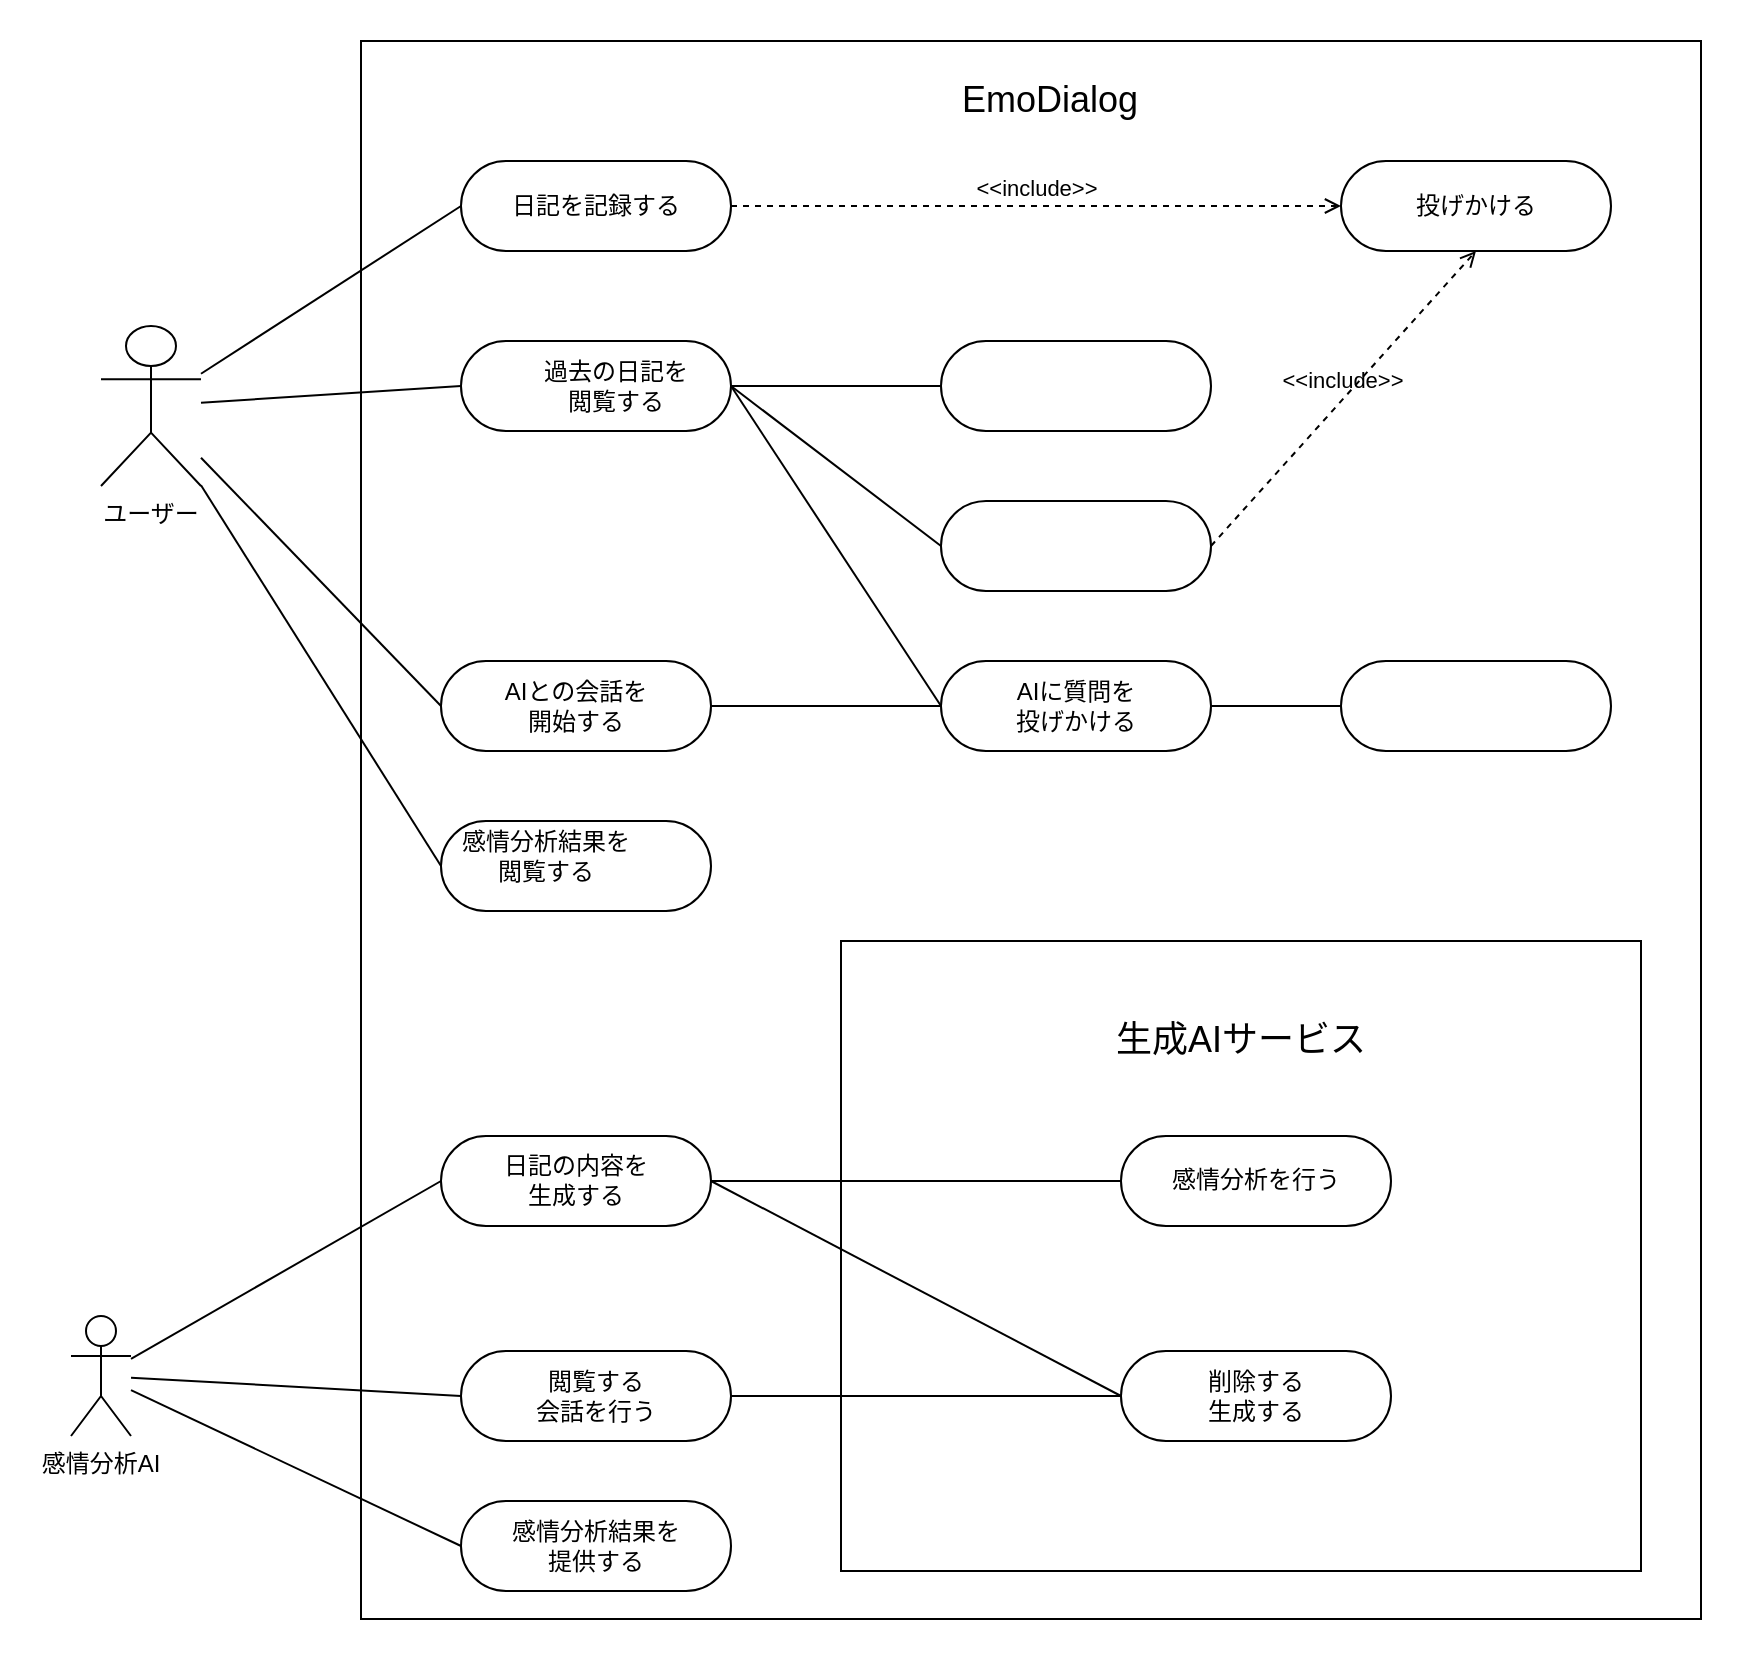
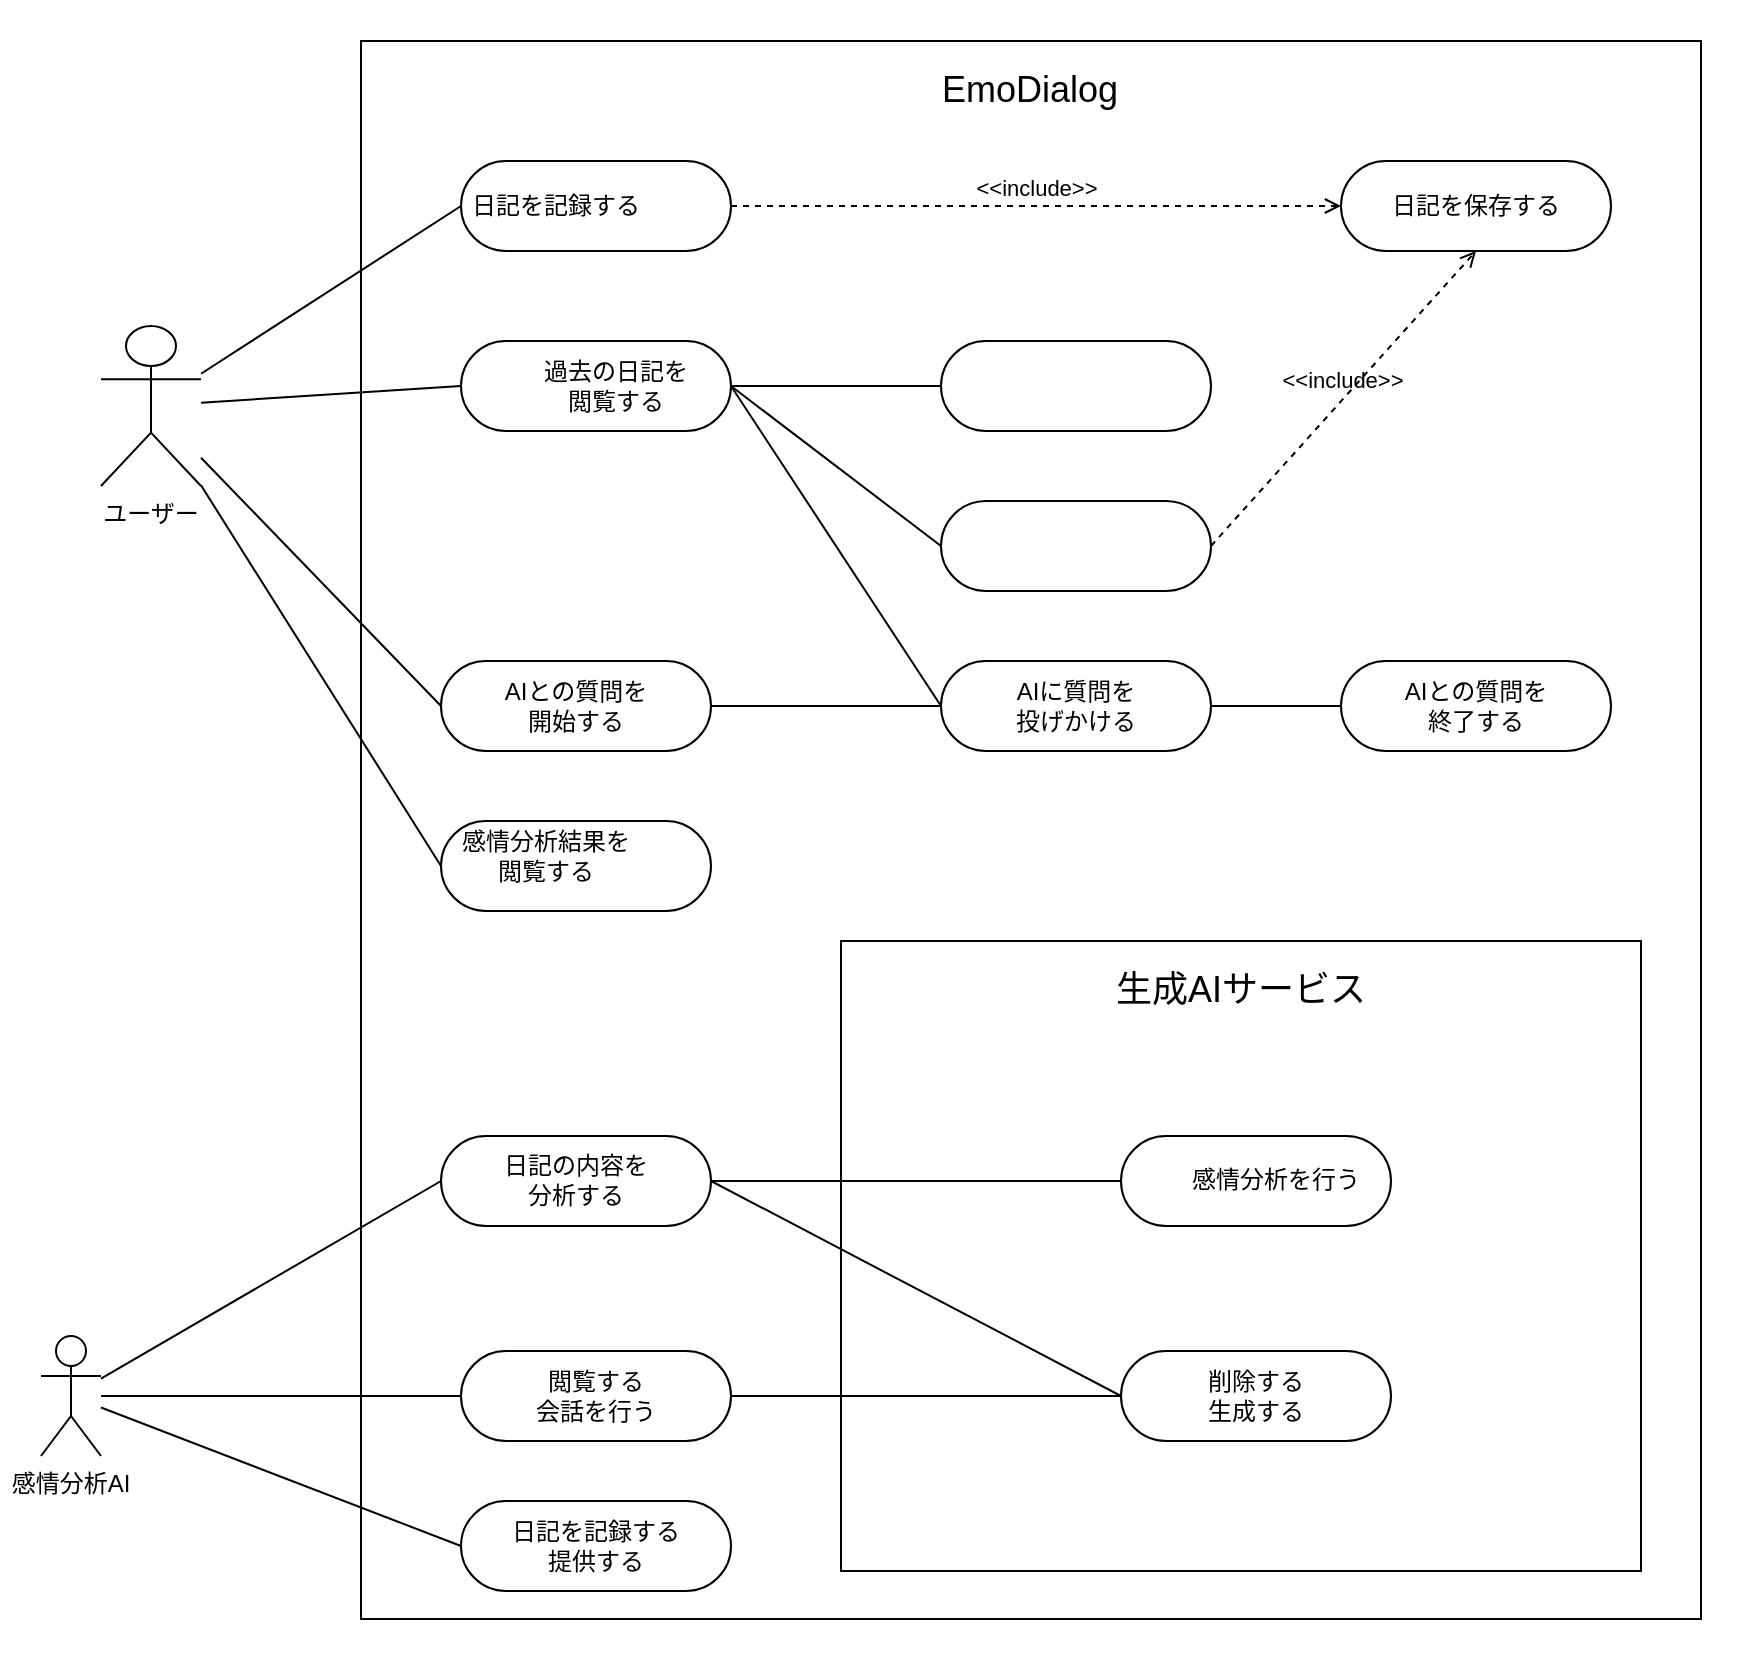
(1051, 101) -> (1031, 91)
(596, 206) -> (556, 206)
(1477, 207) -> (1477, 207)
none -> (1476, 706)
(577, 707) -> (577, 707)
(1241, 1041) -> (1241, 991)
(577, 1181) -> (577, 1181)
(1256, 1181) -> (1276, 1181)
(101, 1376) -> (71, 1396)
(597, 1547) -> (597, 1547)
